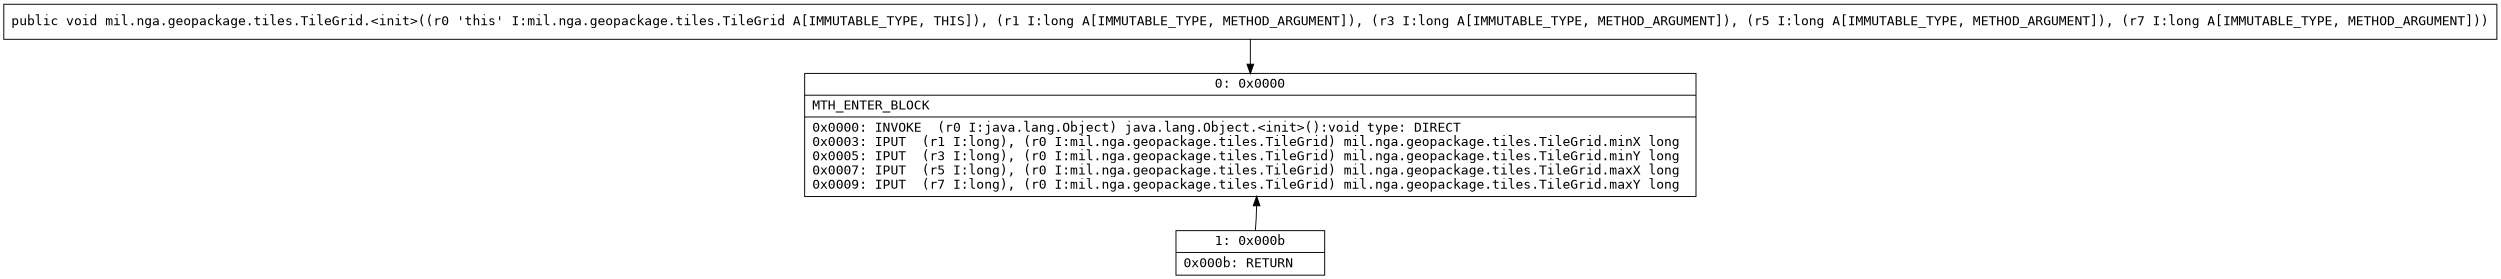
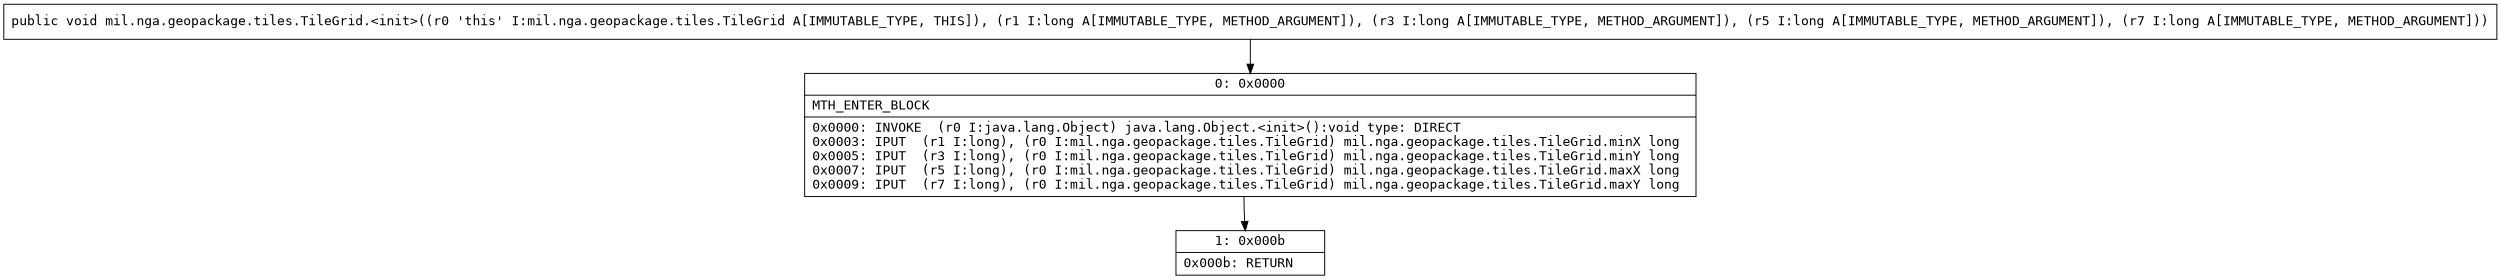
(1256, 218) -> (1244, 209)
